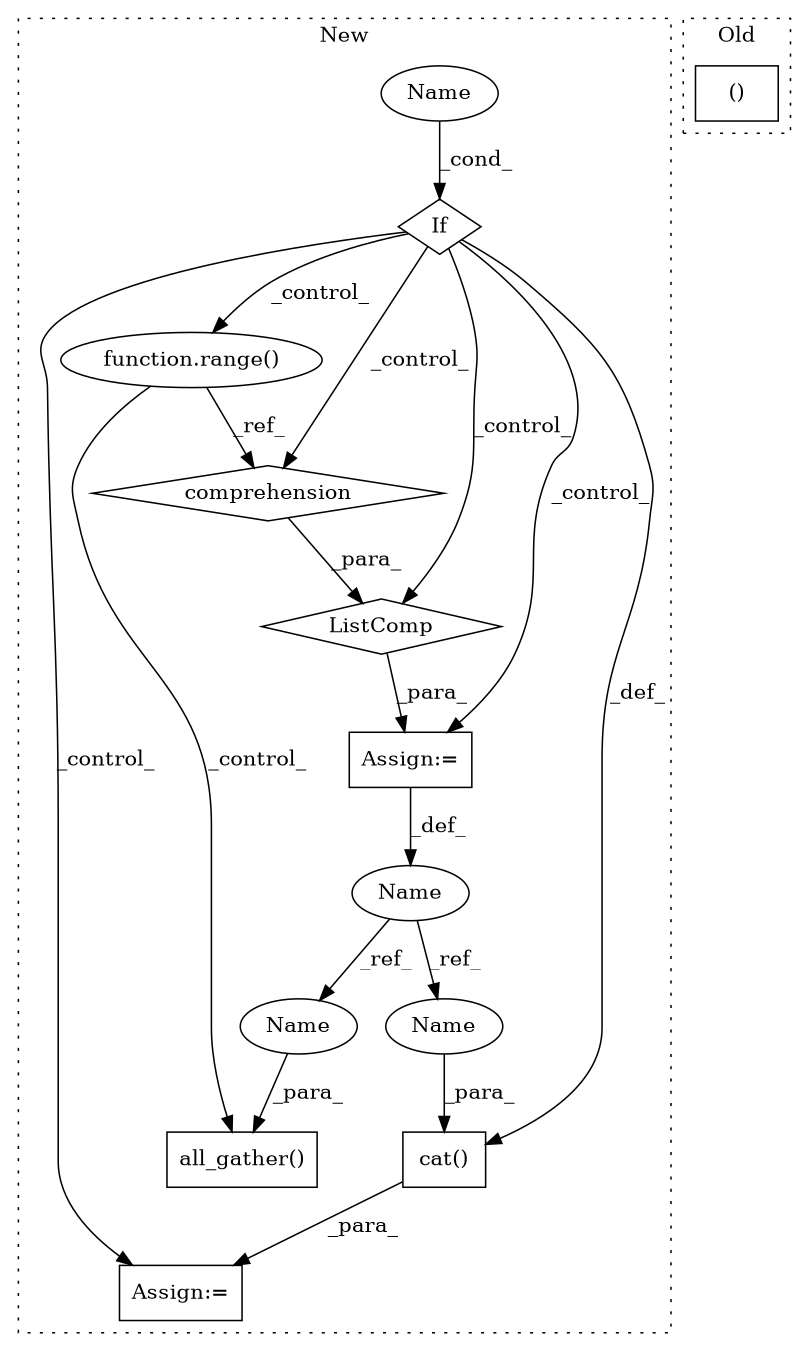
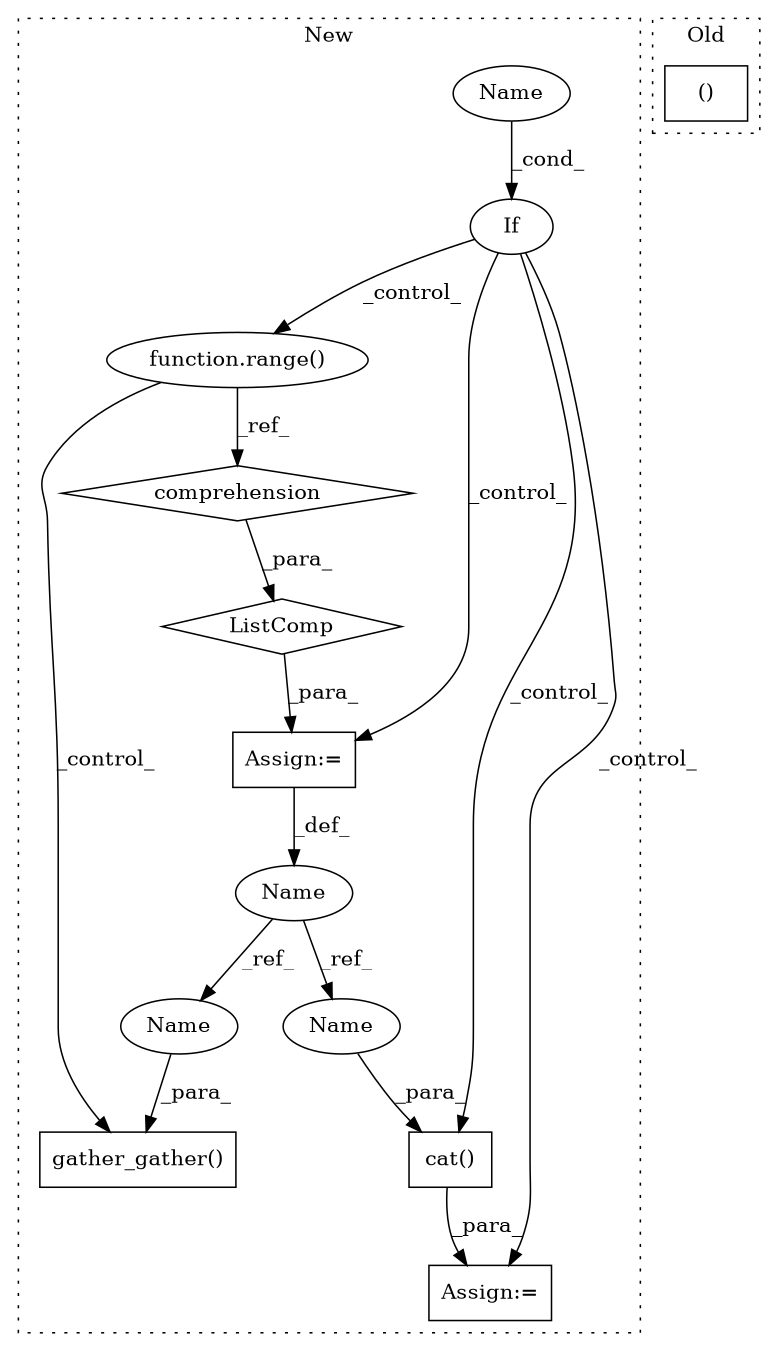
(440, 227) -> (512, 227)
(360, 351) -> none
(474, 426) -> none
(638, 693) -> (559, 693)
(242, 1160) -> (138, 1160)
